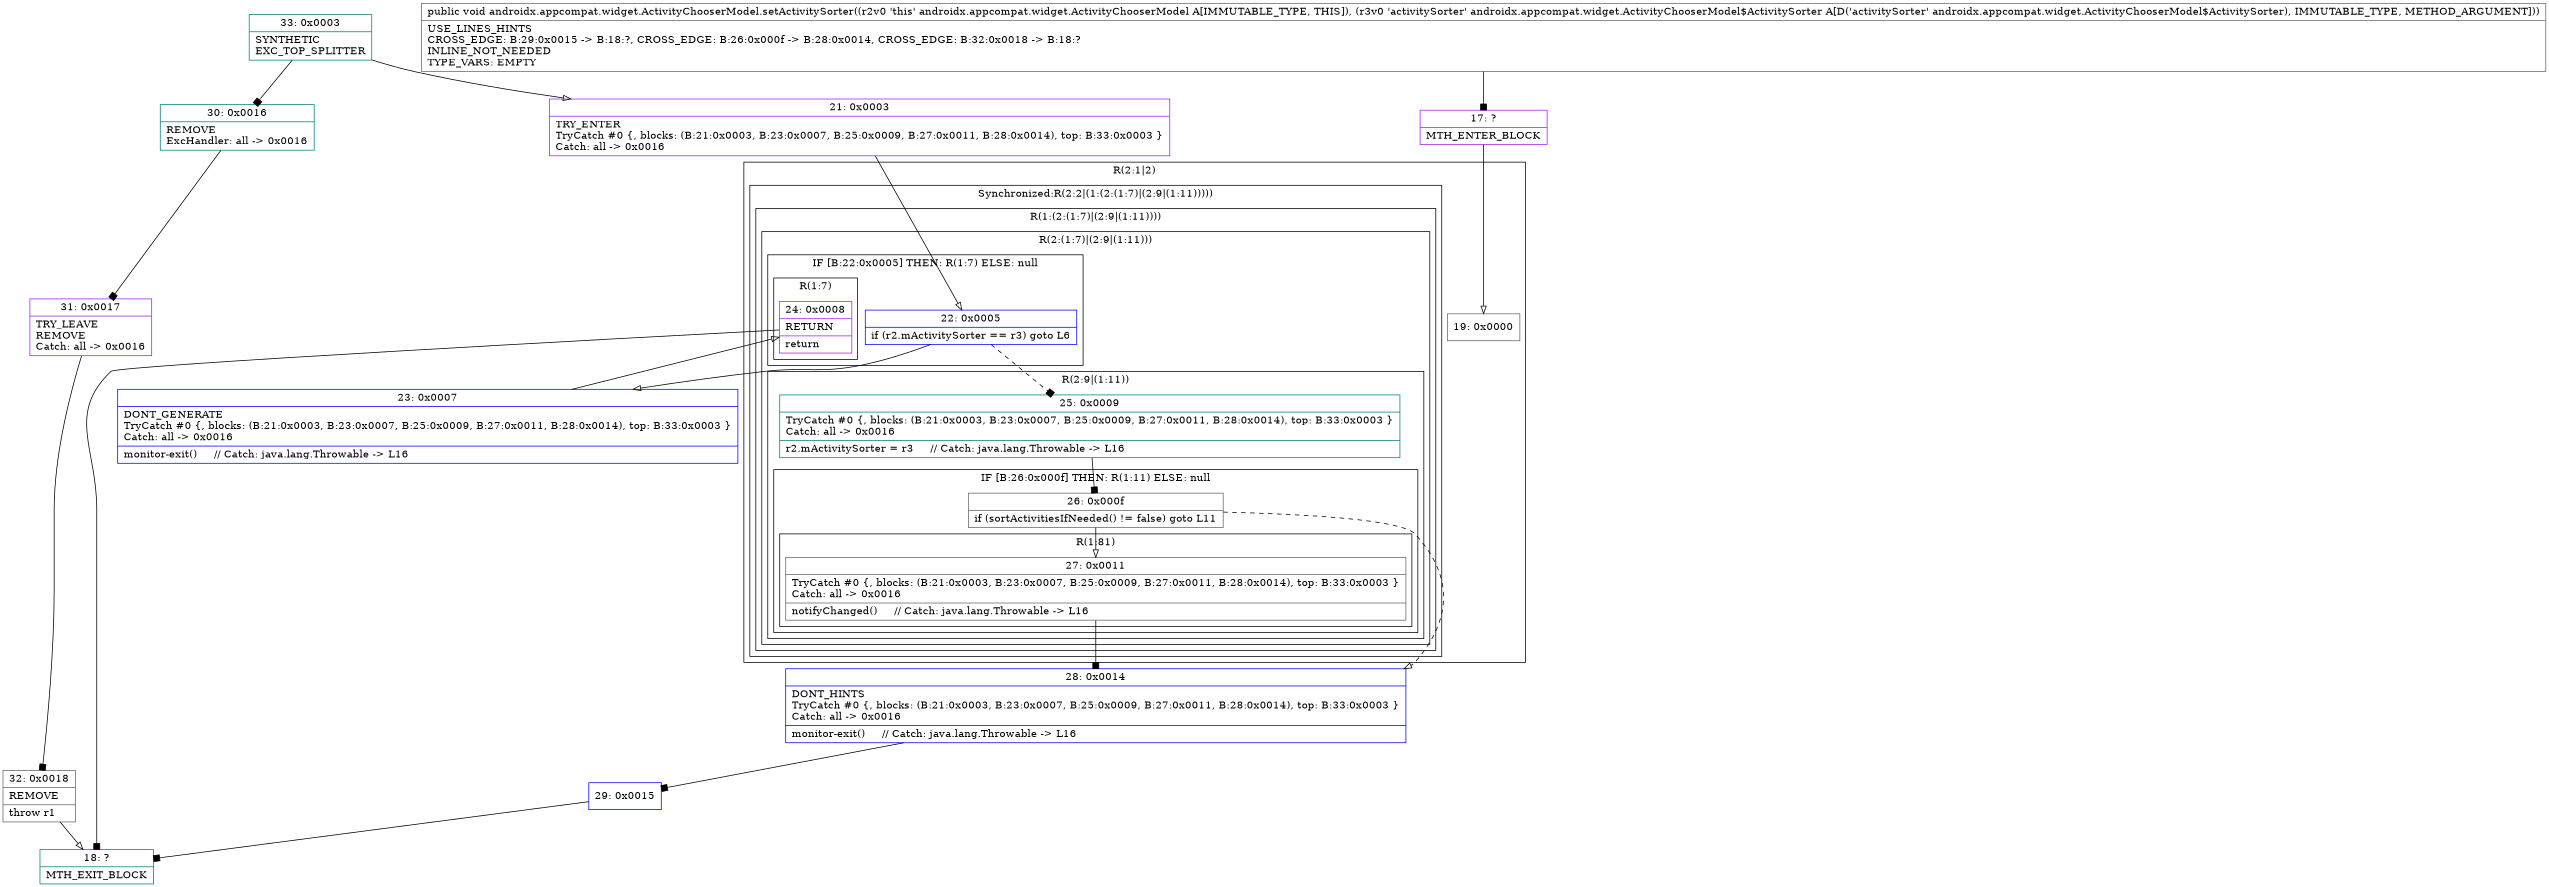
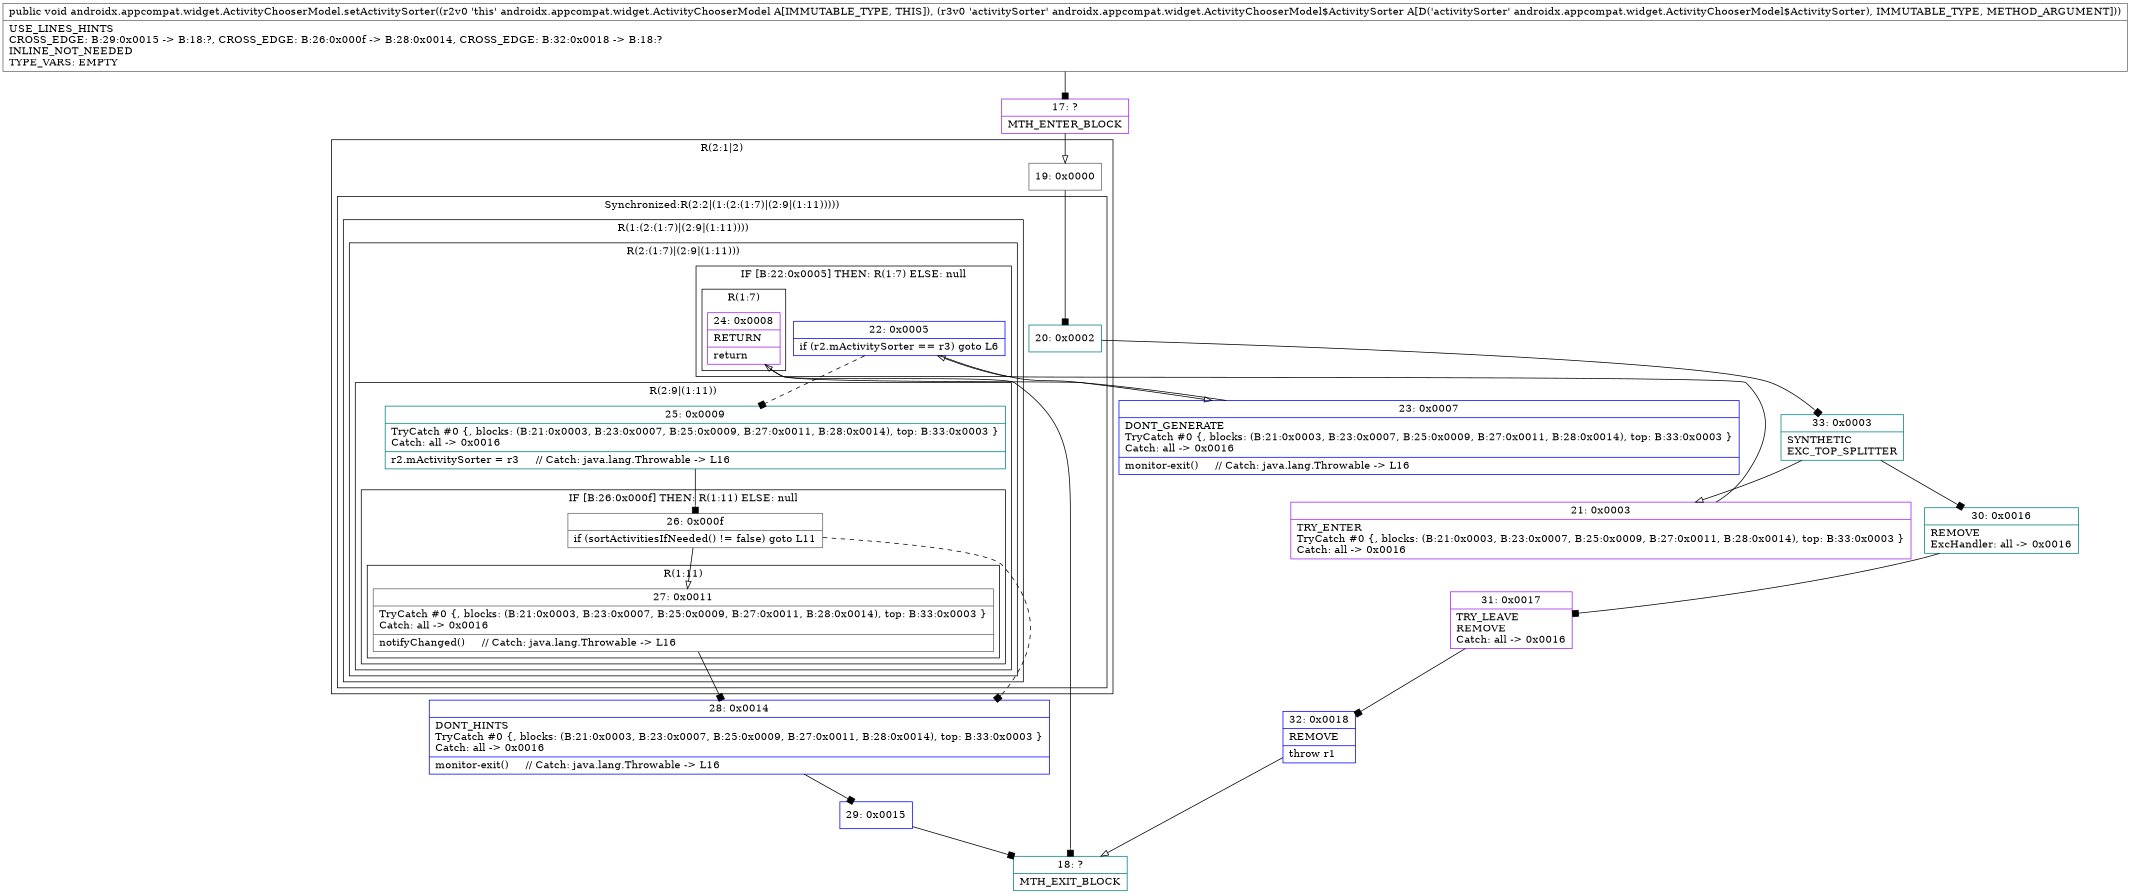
none -> (1065, 338)
(1394, 526) -> (985, 557)
(1096, 542) -> (683, 574)
(39, 796) -> (1319, 737)
